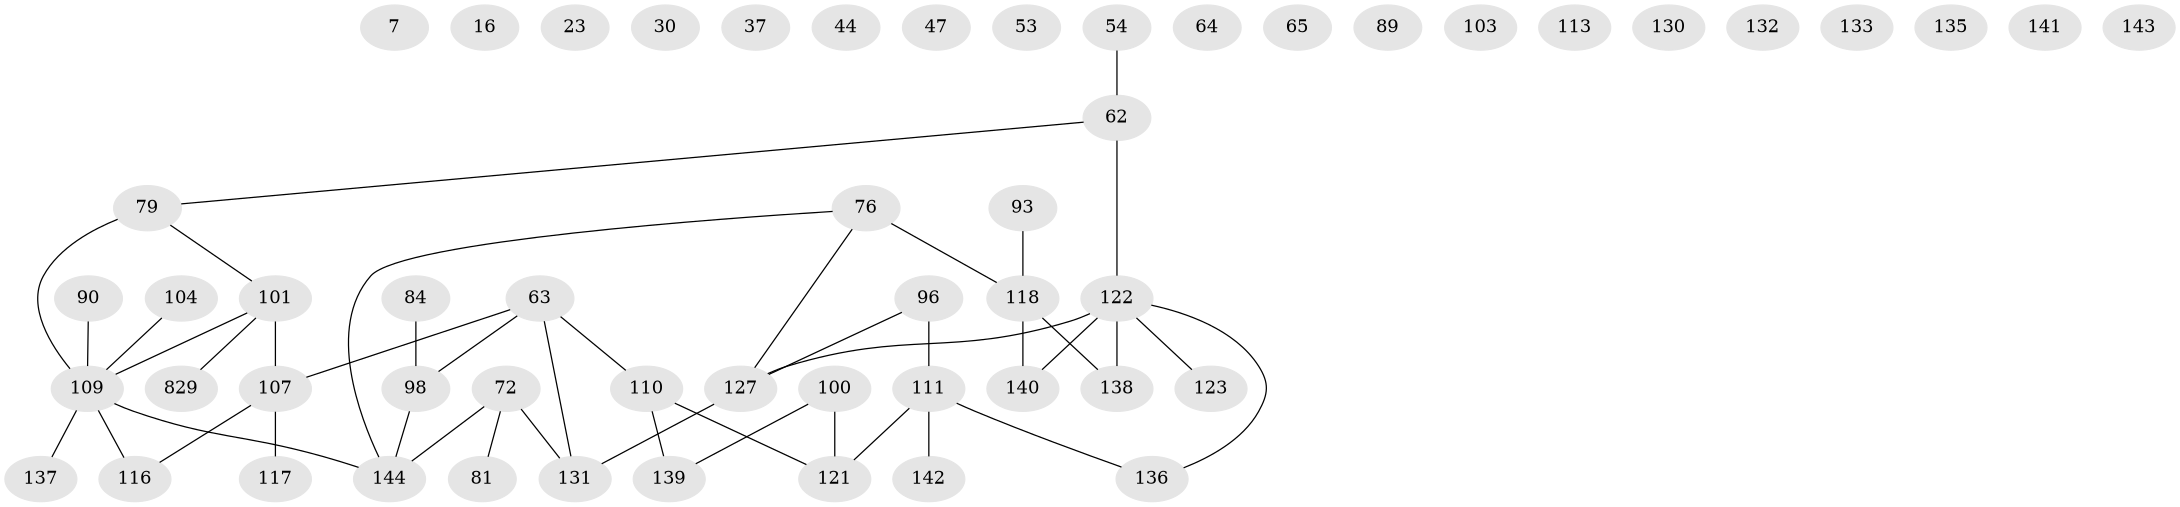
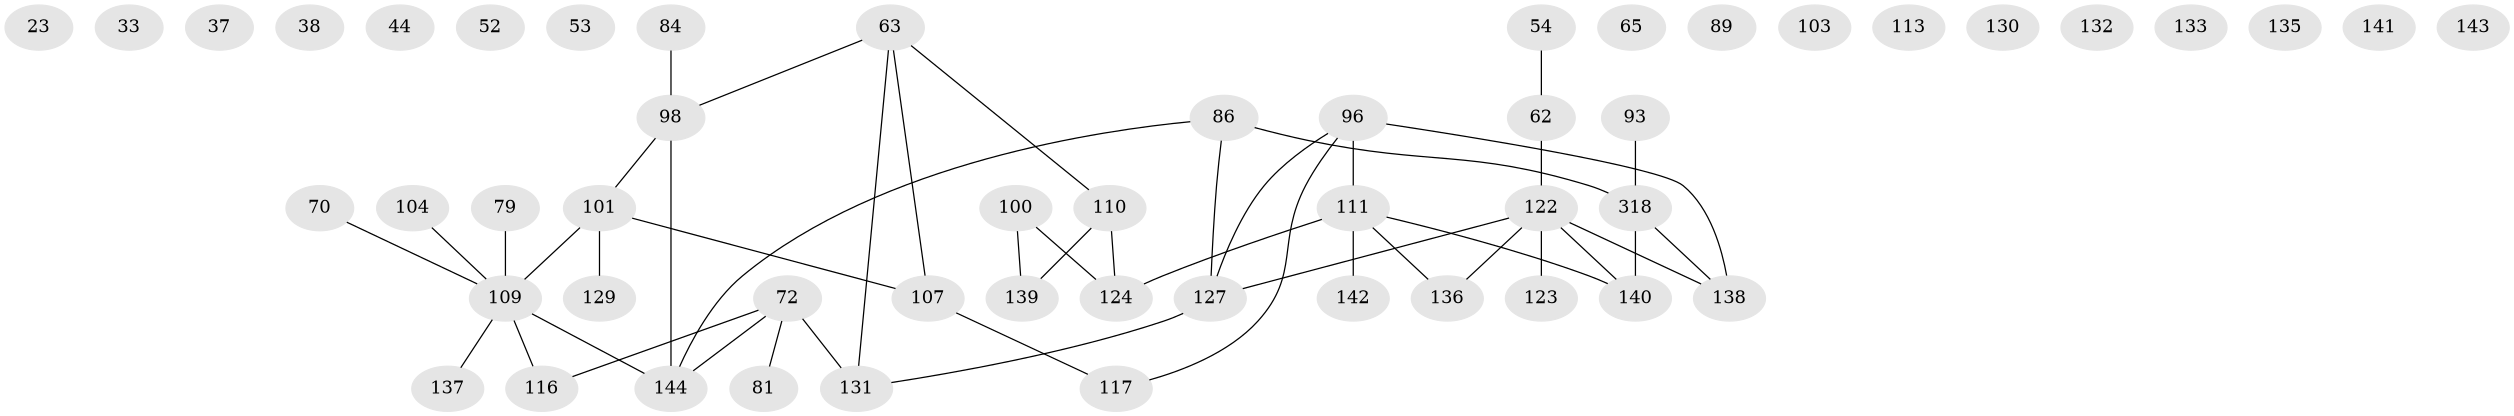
none -> (310, 28)
(395, 28) -> none
(485, 28) -> none
none -> (490, 28)
(665, 28) -> (129, 28)
(936, 28) -> none
(1207, 28) -> none
none -> (1586, 158)
(632, 163) -> none
(866, 208) -> (1224, 118)
none -> (1487, 243)
(211, 253) -> (635, 163)
none -> (1279, 288)
(89, 298) -> (320, 208)
(1023, 298) -> (1635, 208)
(181, 389) -> (599, 298)
(198, 438) -> (661, 345)
(835, 479) -> (1116, 298)
